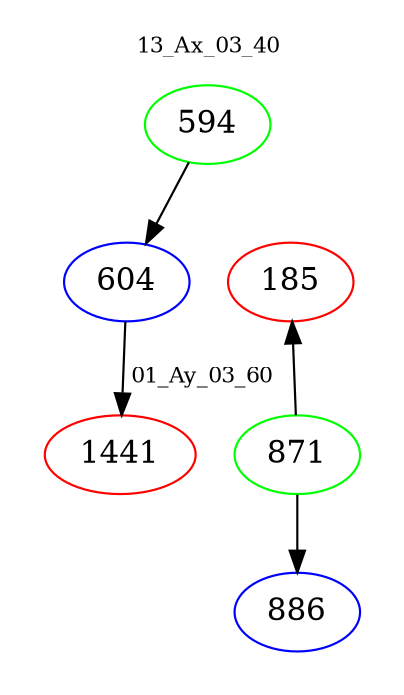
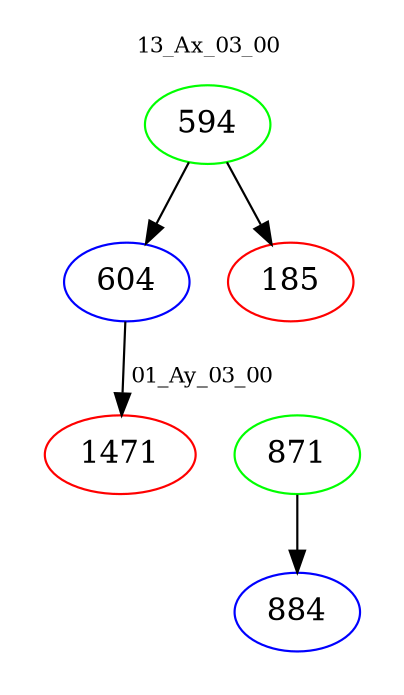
(209, 47) -> (209, 47)
(202, 377) -> (202, 377)
(294, 380) -> (244, 194)
(120, 455) -> (120, 455)
(297, 612) -> (297, 612)
